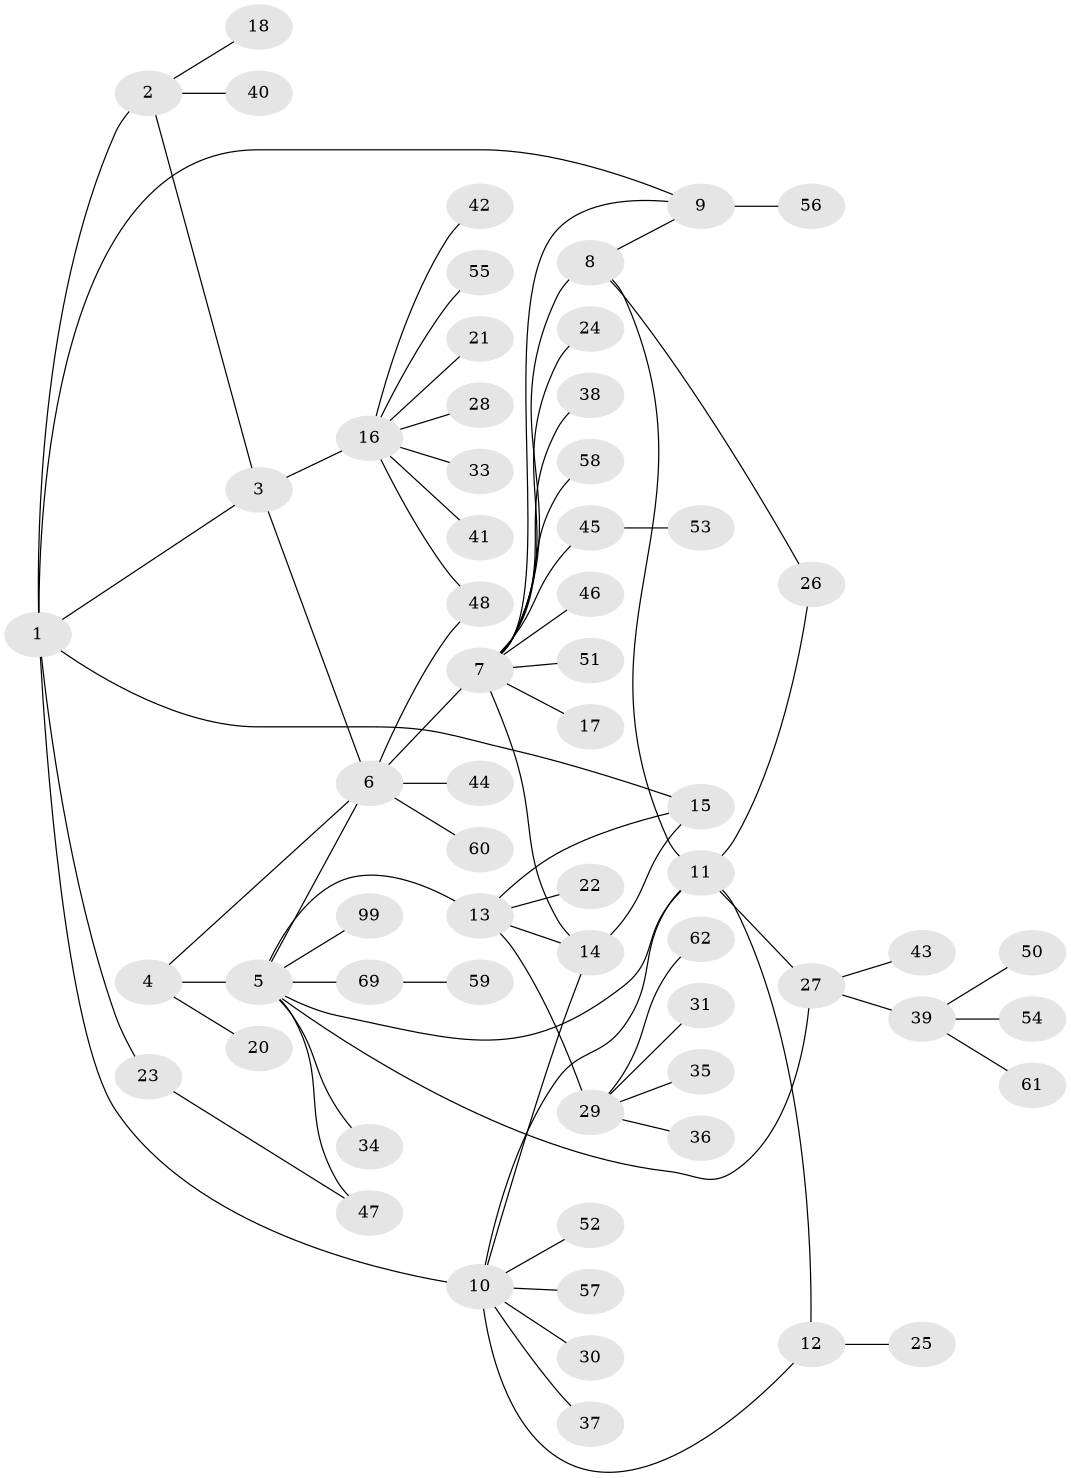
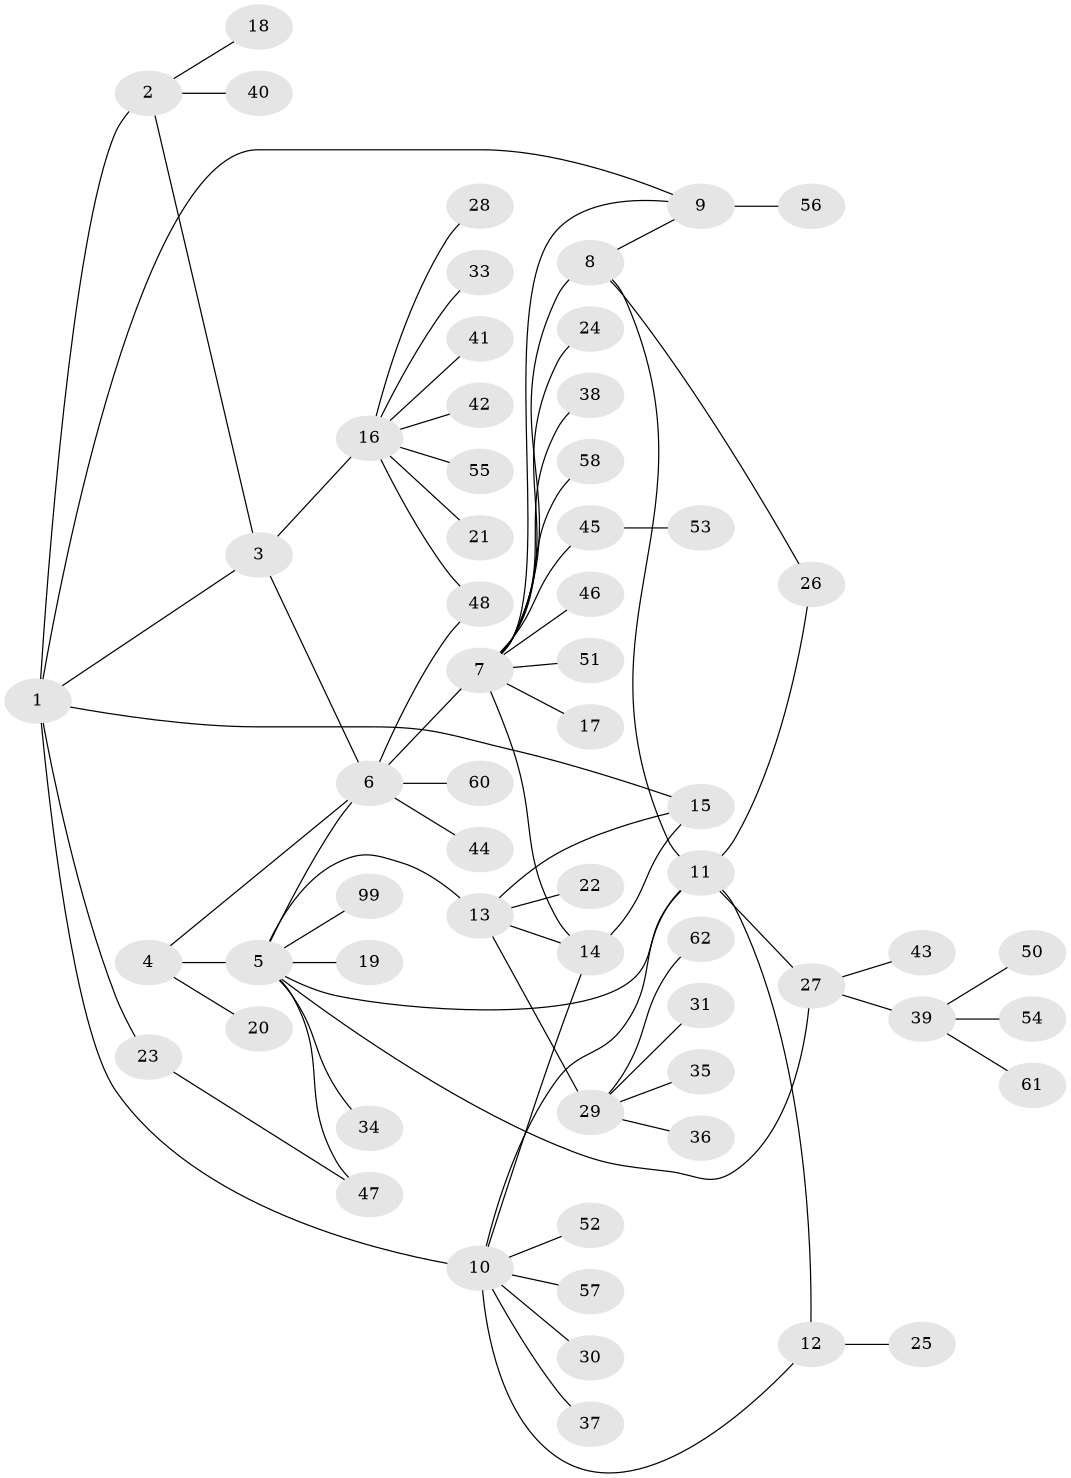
(370, 982) -> (370, 963)
(480, 982) -> none
